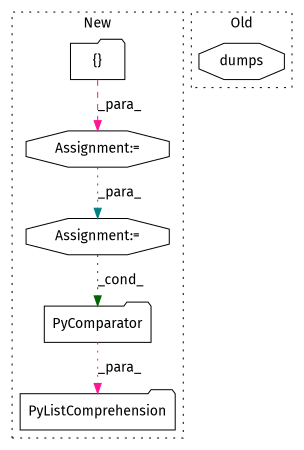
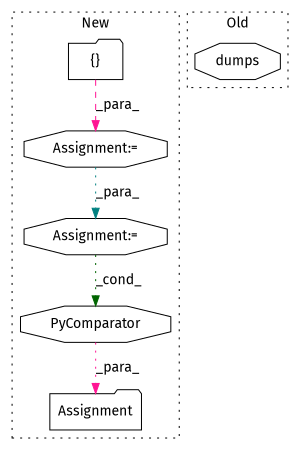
(98, 324) -> (96, 324)
(98, 412) -> (96, 412)
